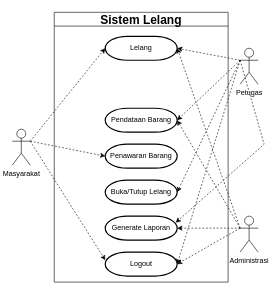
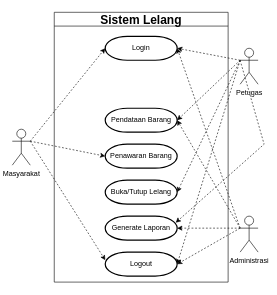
(141, 48) -> (141, 48)
